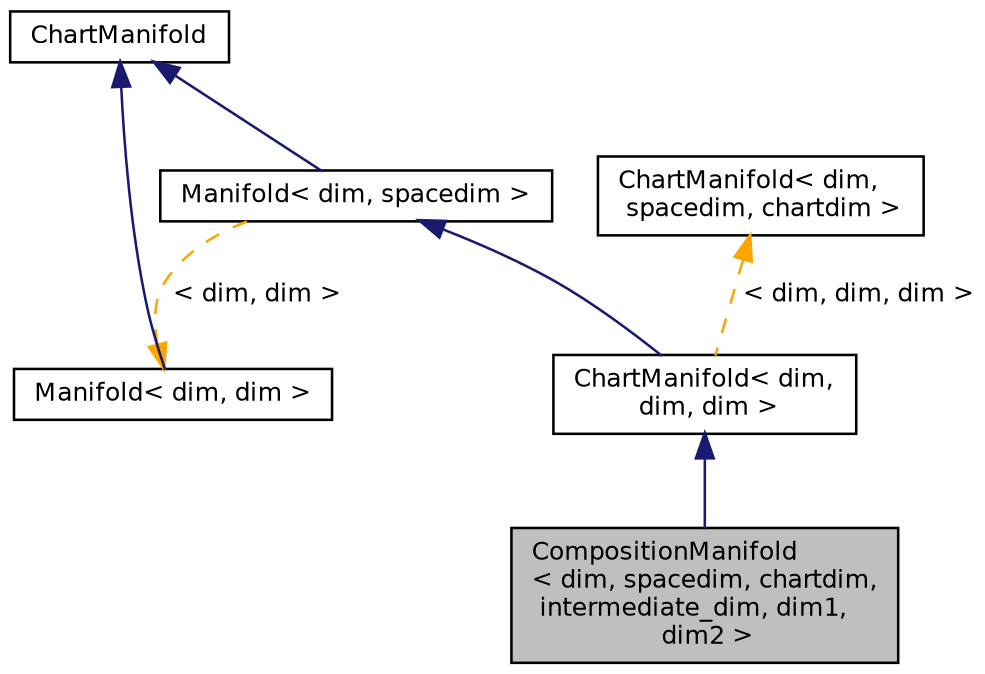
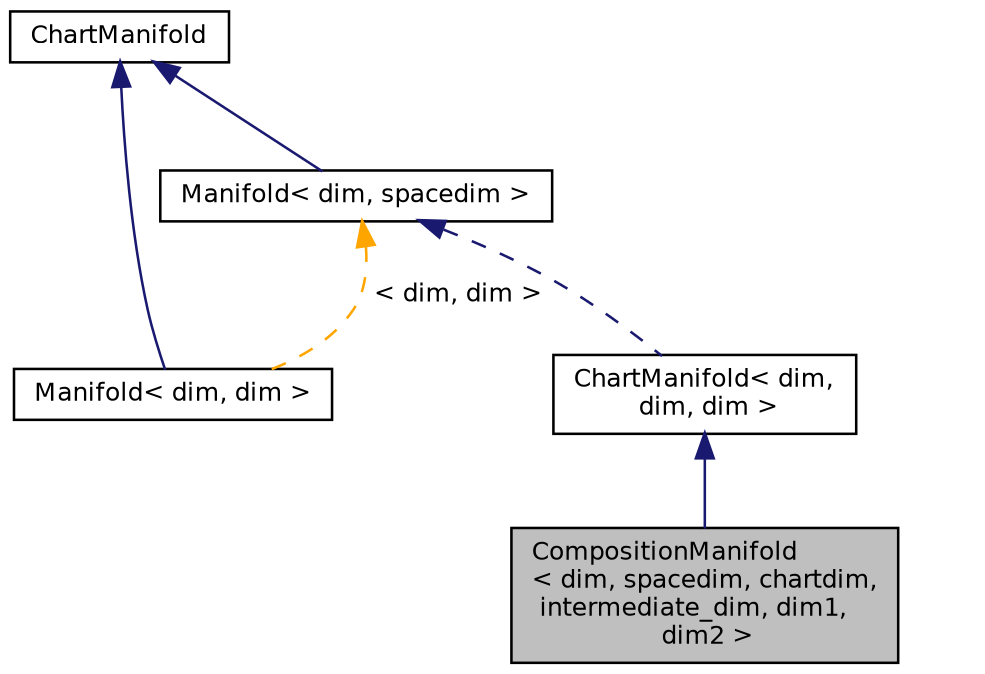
(761, 196) -> none
(178, 265) -> (341, 325)
(558, 283) -> (558, 283)
